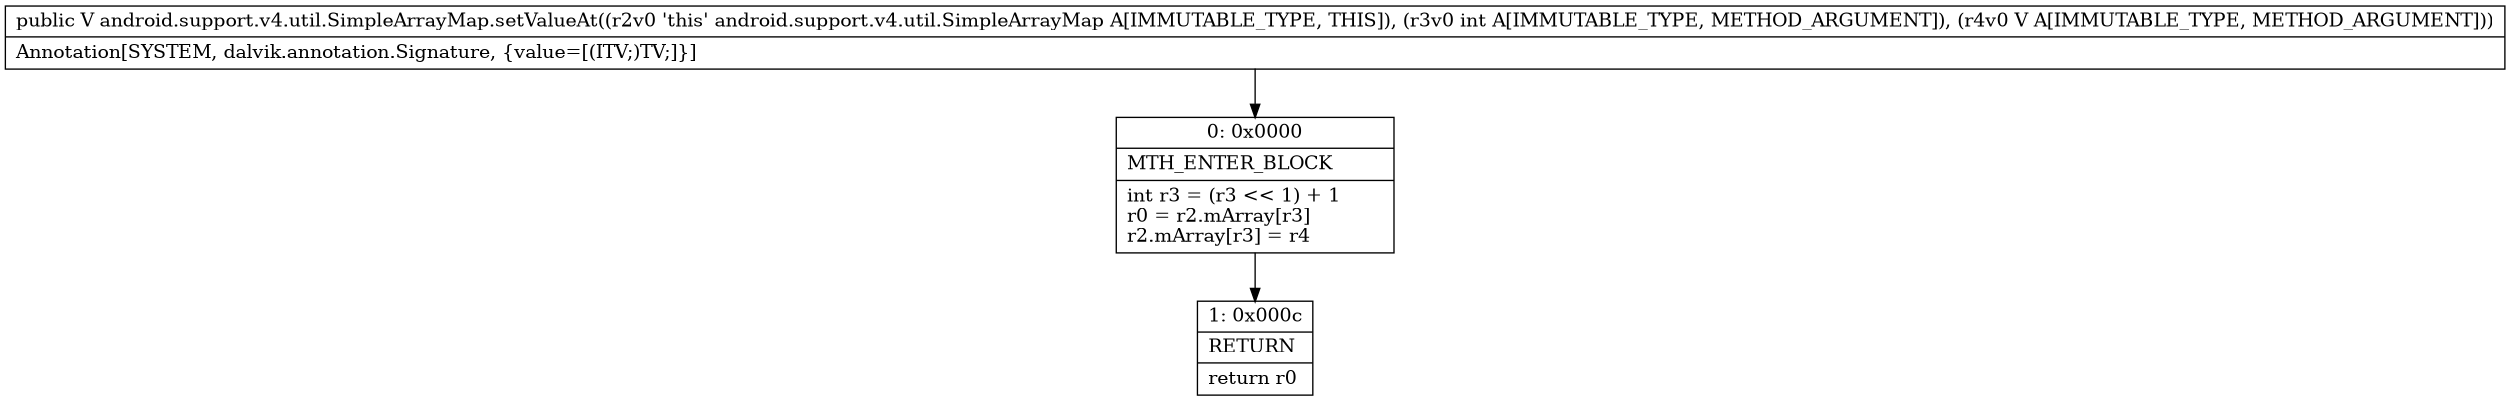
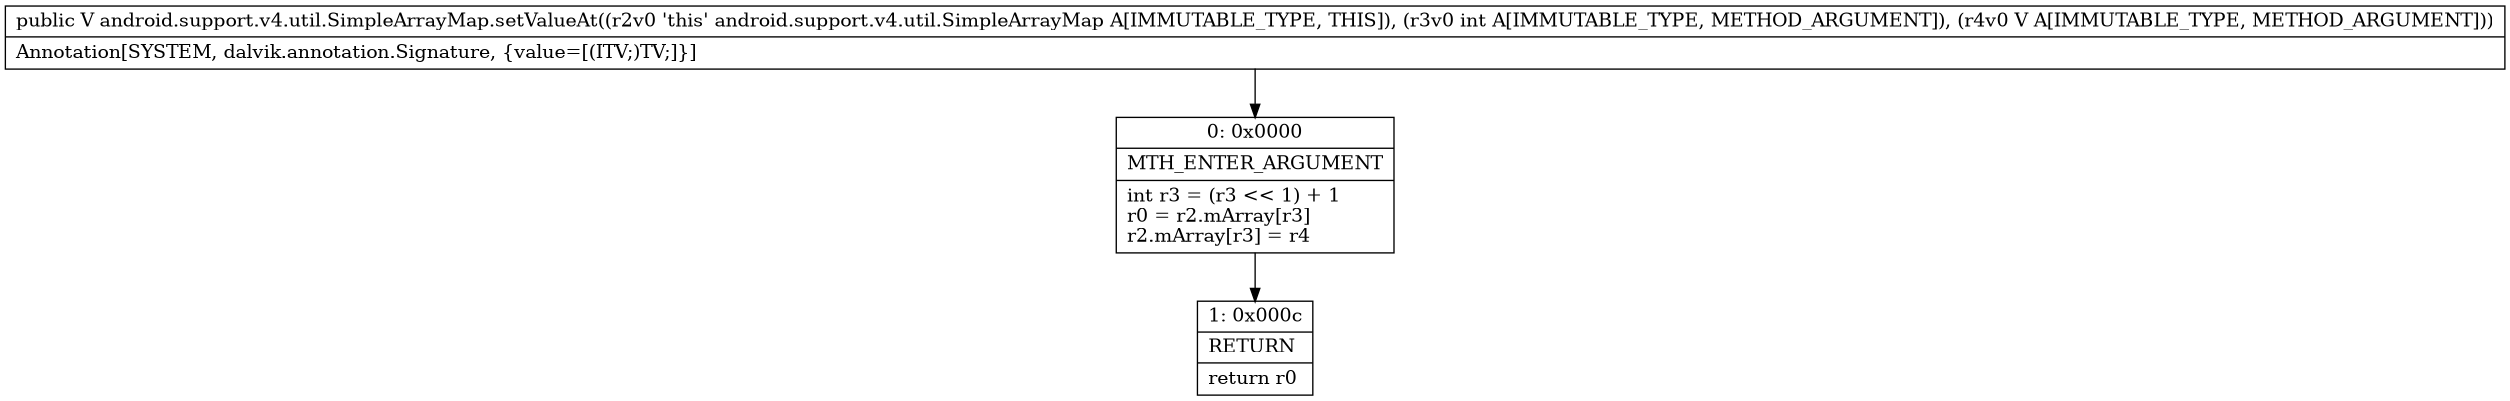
(1230, 164) -> (1255, 164)
